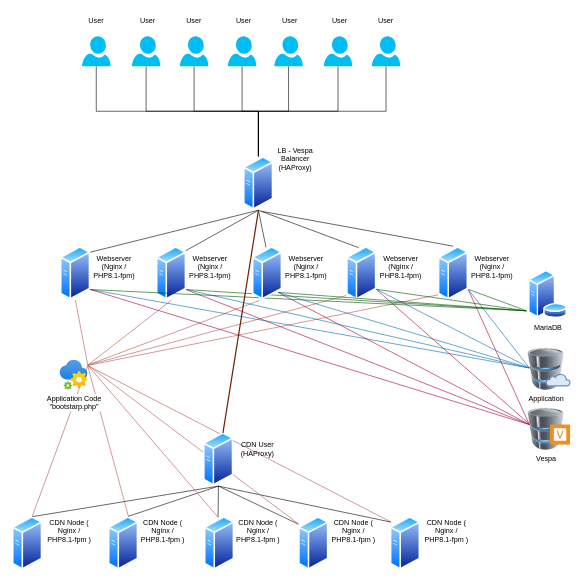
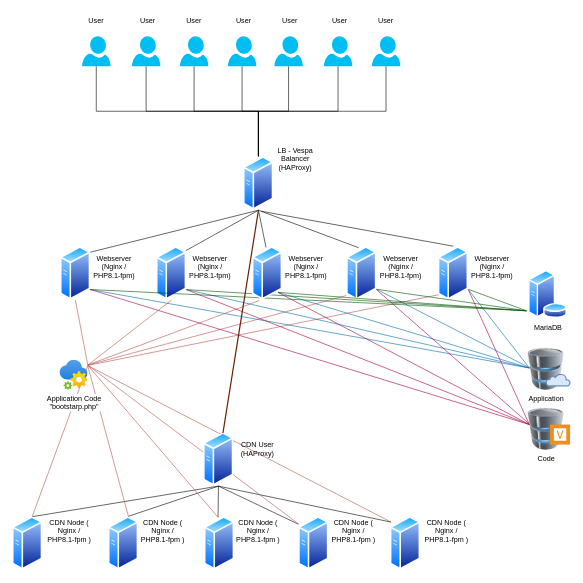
(547, 459) -> (547, 459)
